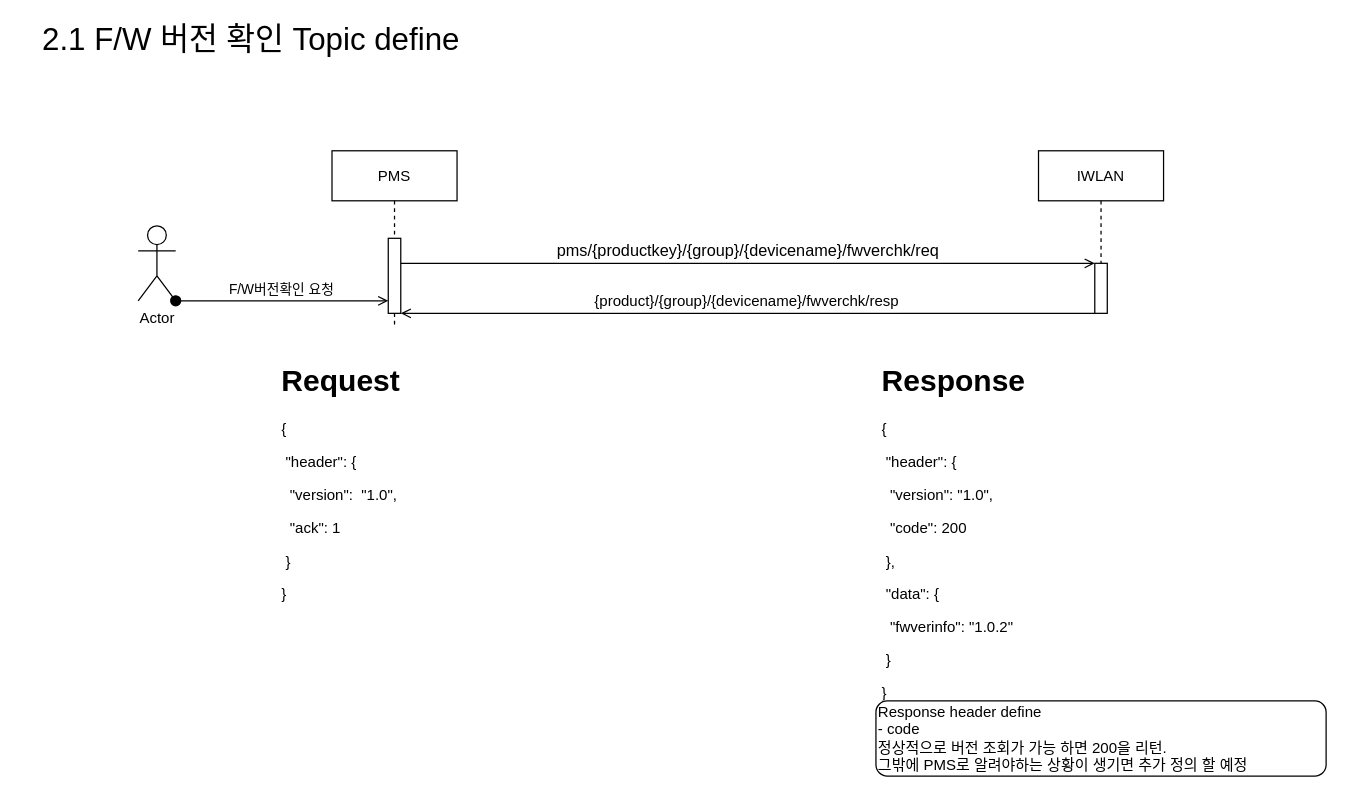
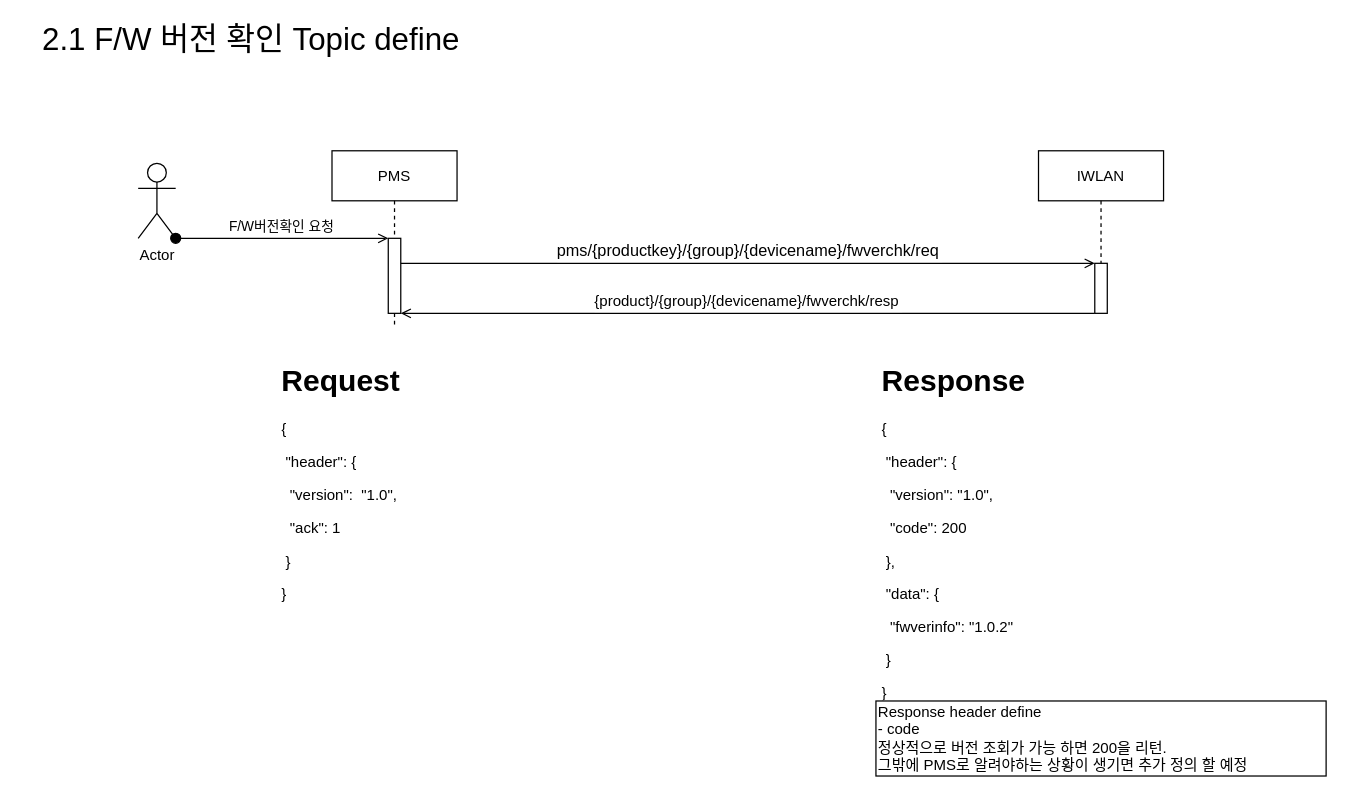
(157, 263) -> (157, 201)
(1101, 738) -> (1101, 738)
